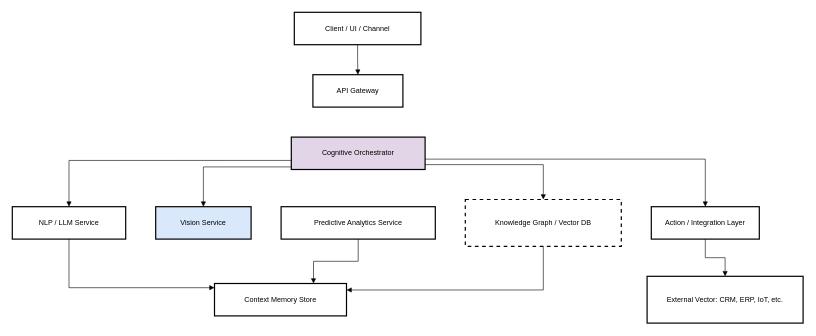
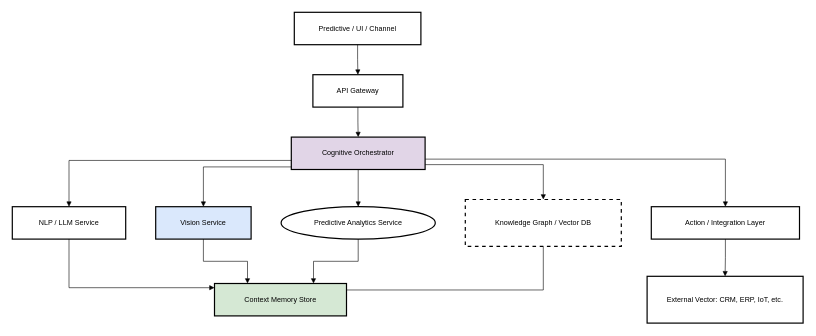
(358, 29) -> (358, 29)
none -> (358, 131)
none -> (358, 200)
(358, 223) -> (358, 223)
(705, 223) -> (725, 223)
none -> (203, 251)
(352, 290) -> (350, 290)
(281, 300) -> (281, 300)
